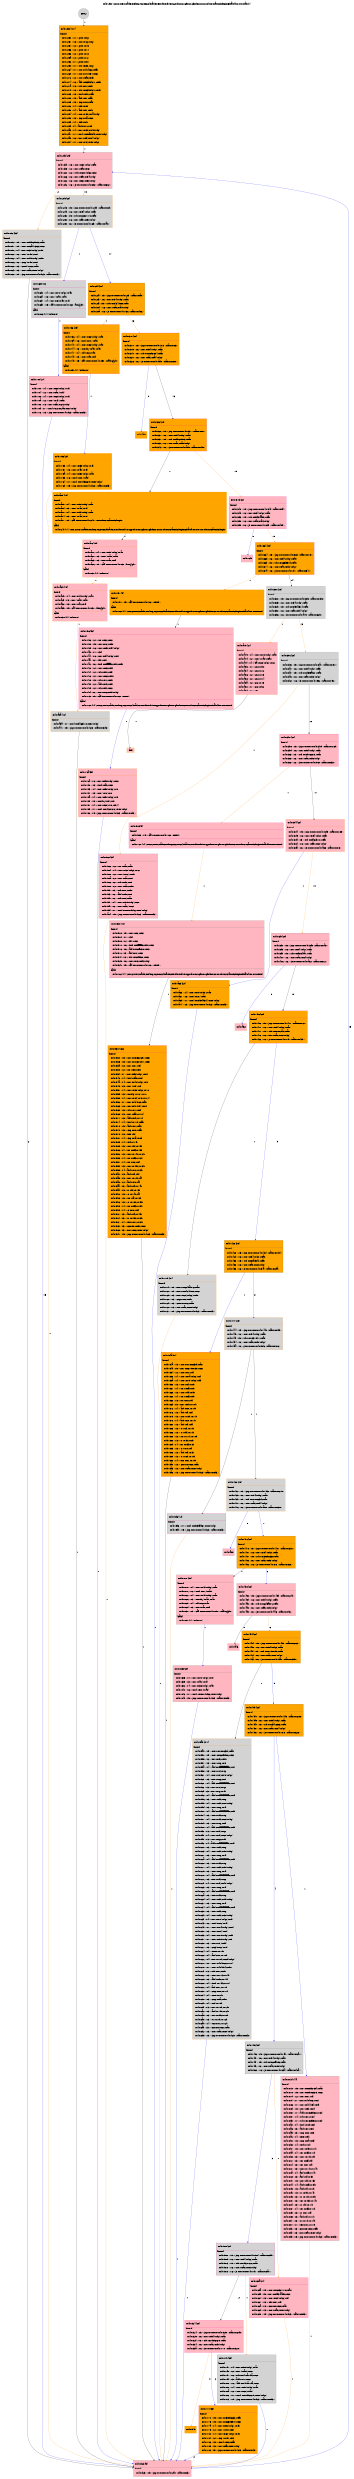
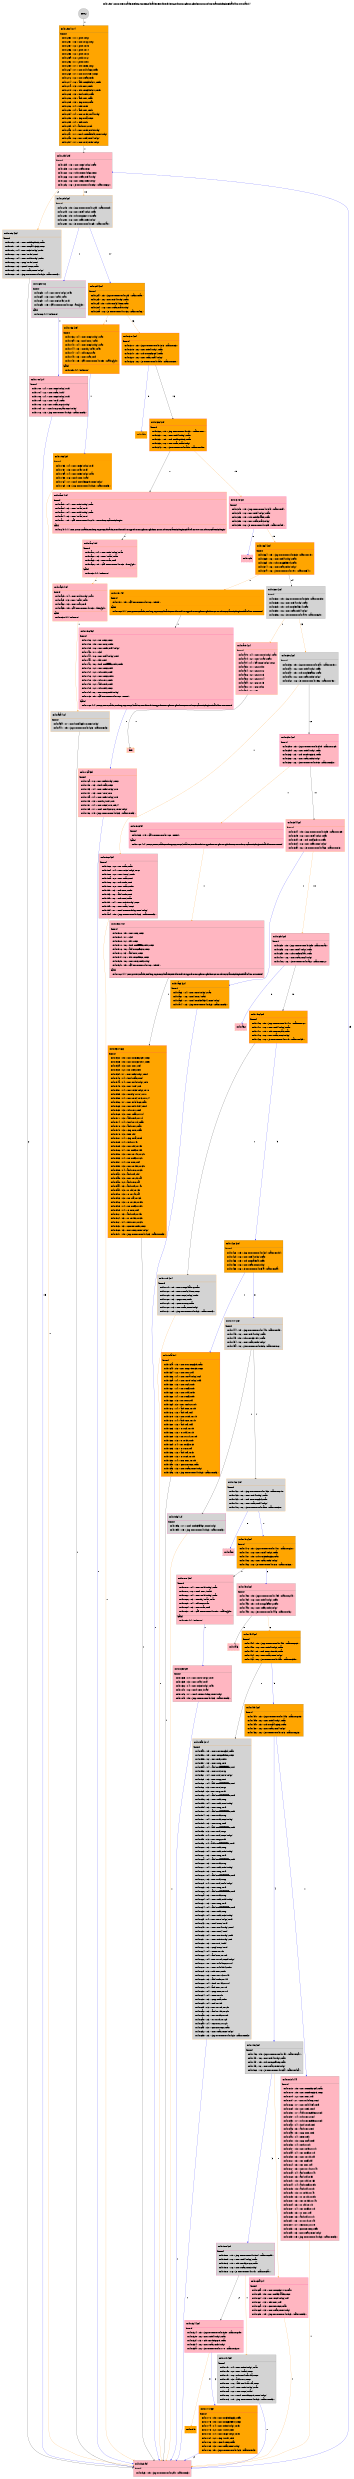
(140, 513) -> (140, 513)
